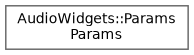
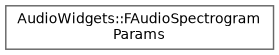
(97, 27) -> (140, 27)
